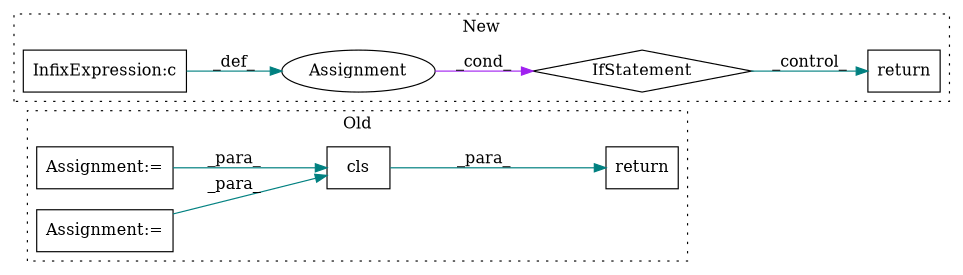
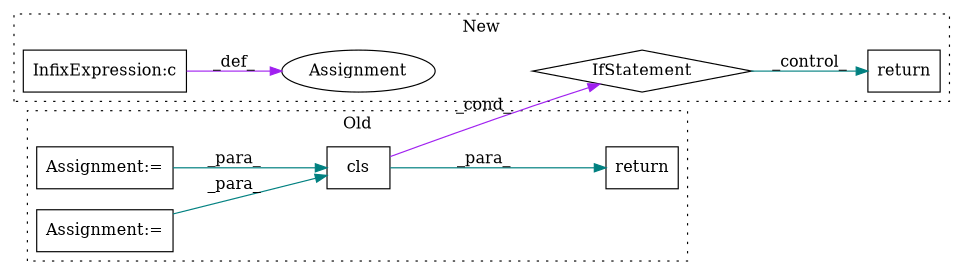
(228, 71) -> (228, 71)
(478, 71) -> (489, 121)
